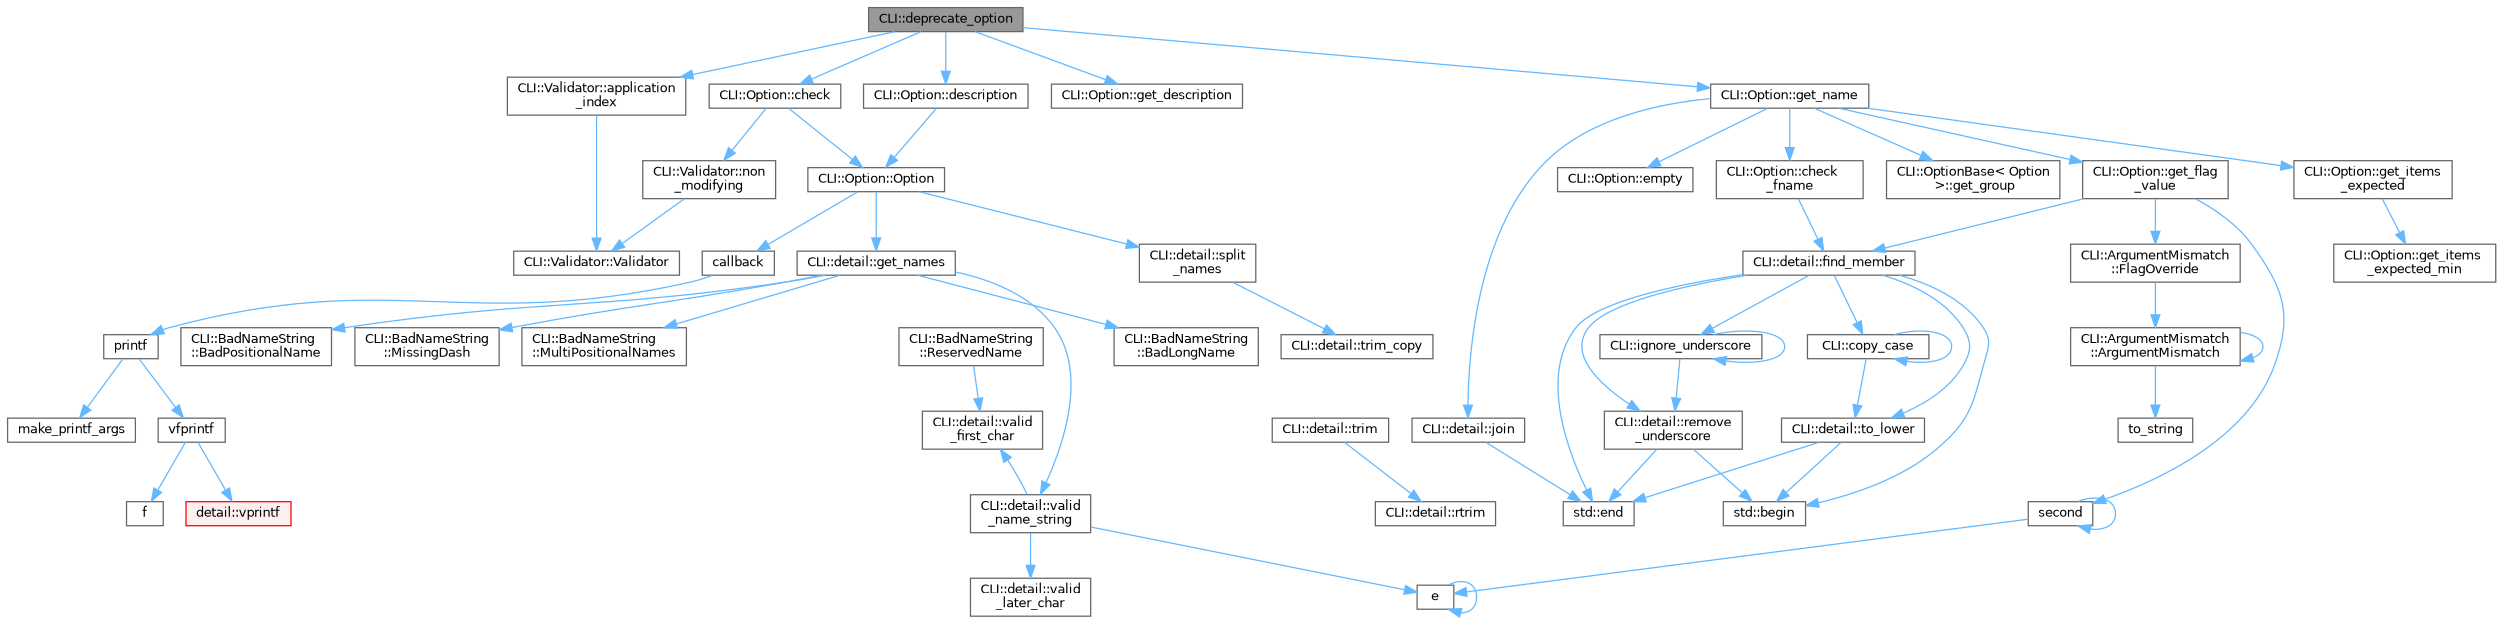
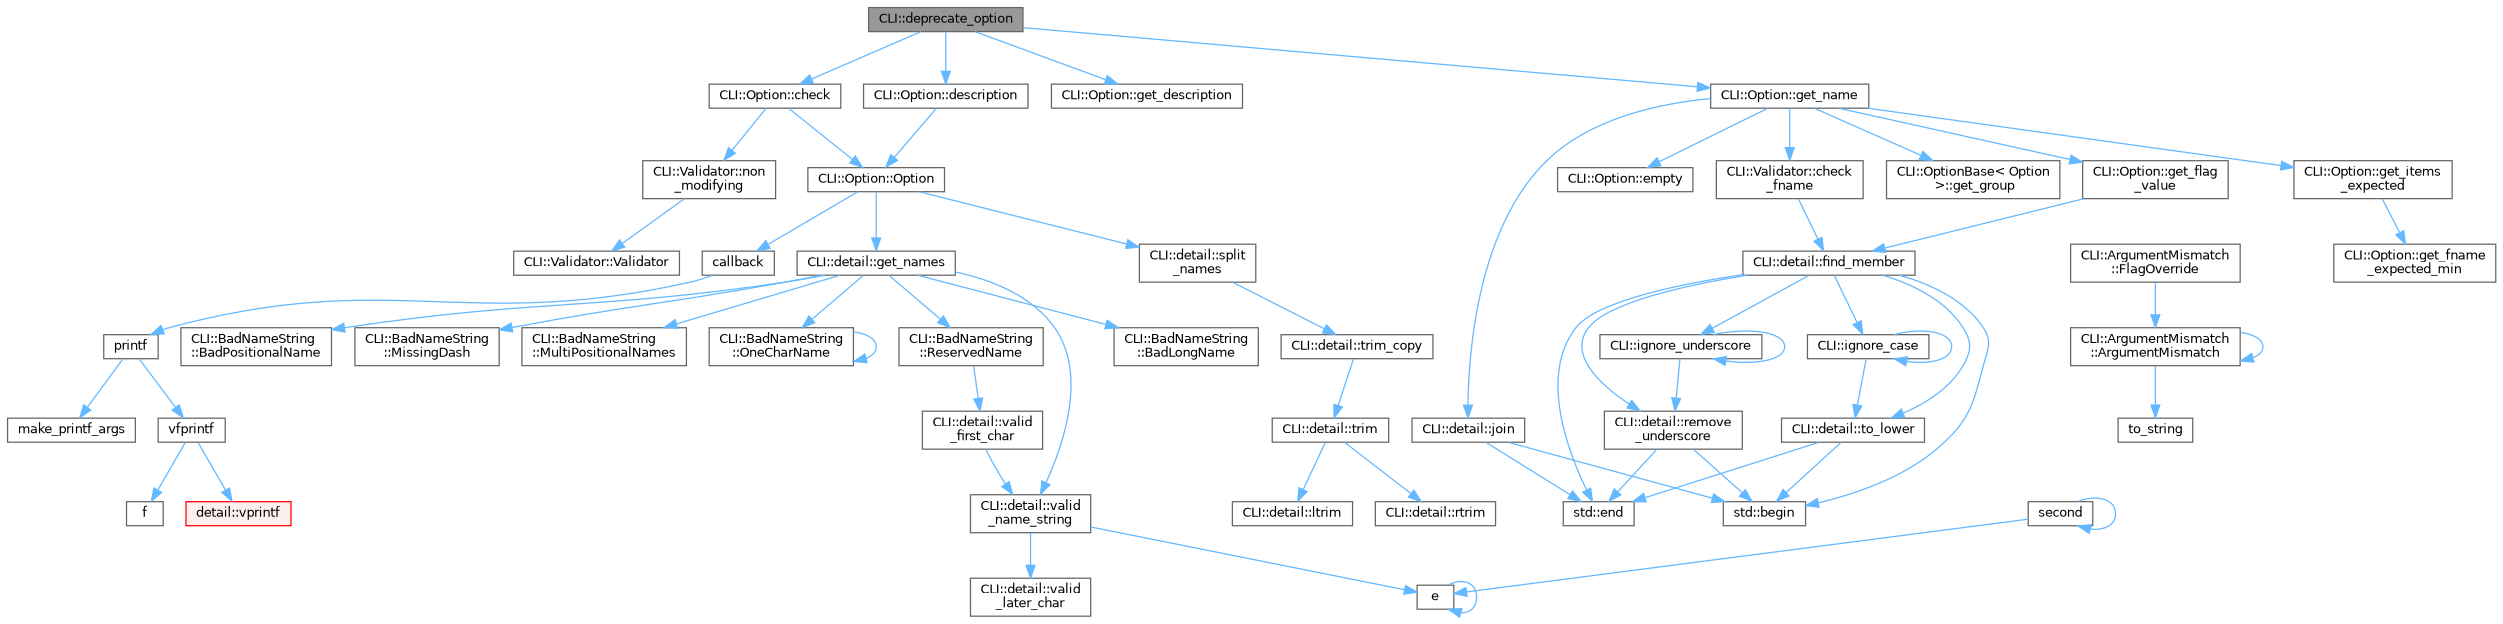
(597, 96) -> none
(1790, 180) -> (1790, 180)
(2155, 215) -> none
(2415, 263) -> (2415, 263)
none -> (915, 297)
none -> (781, 347)
(1868, 347) -> (1868, 347)
(2270, 374) -> none
none -> (1346, 382)
none -> (1610, 470)
(1018, 477) -> (995, 467)
none -> (1292, 514)
